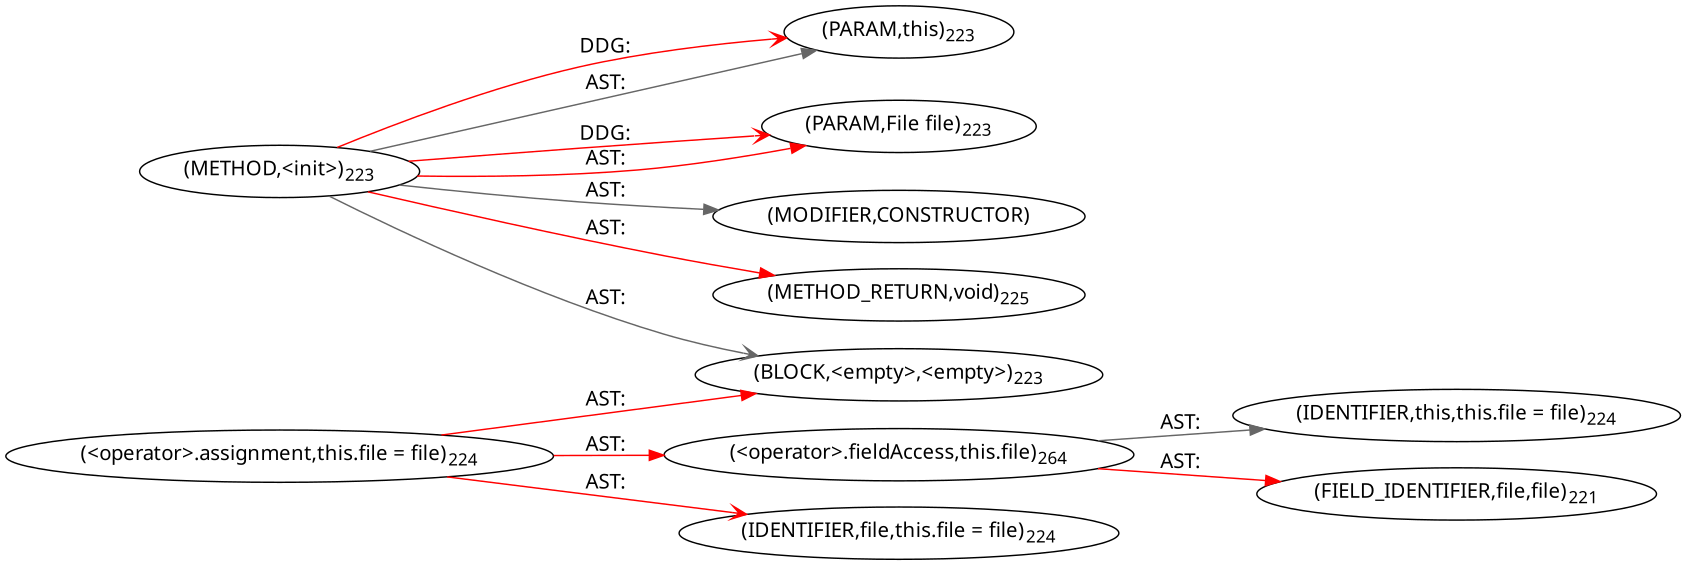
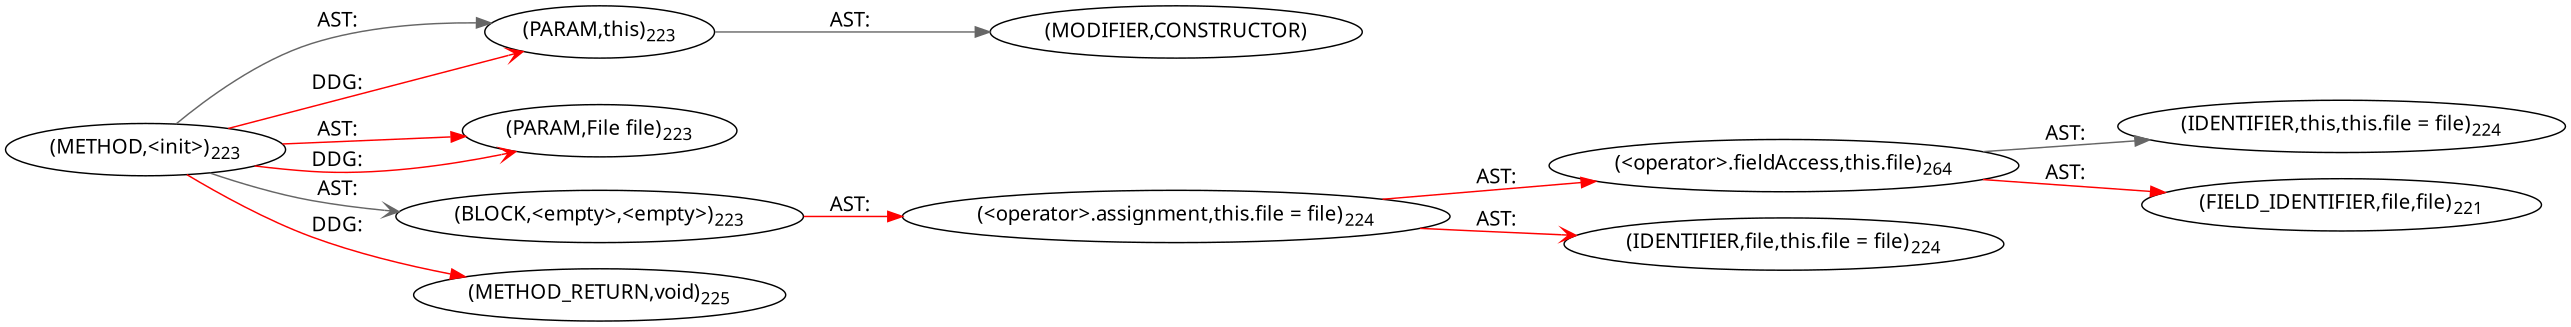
(551, 200) -> (845, 32)
(609, 229) -> (341, 226)
(591, 415) -> (846, 216)
